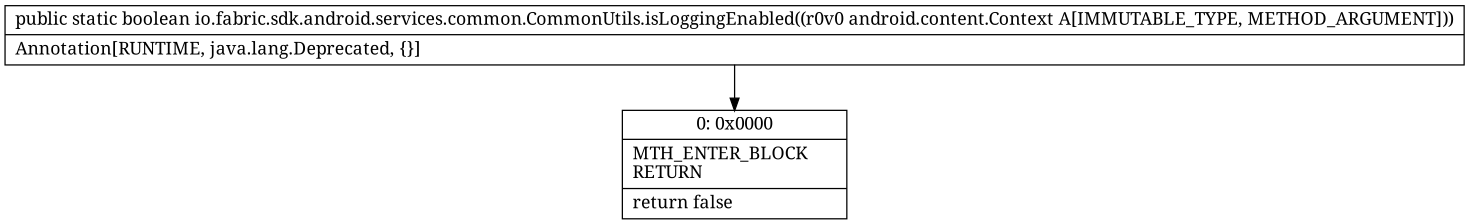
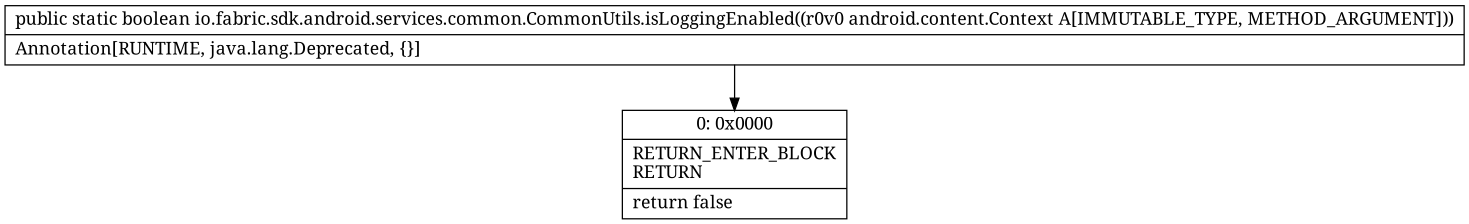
(720, 154) -> (735, 154)
